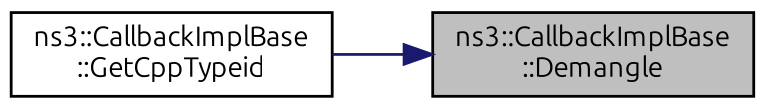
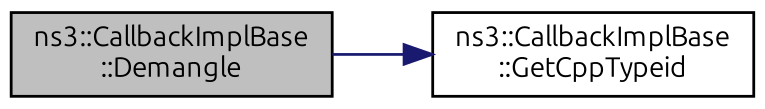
(368, 54) -> (368, 54)
